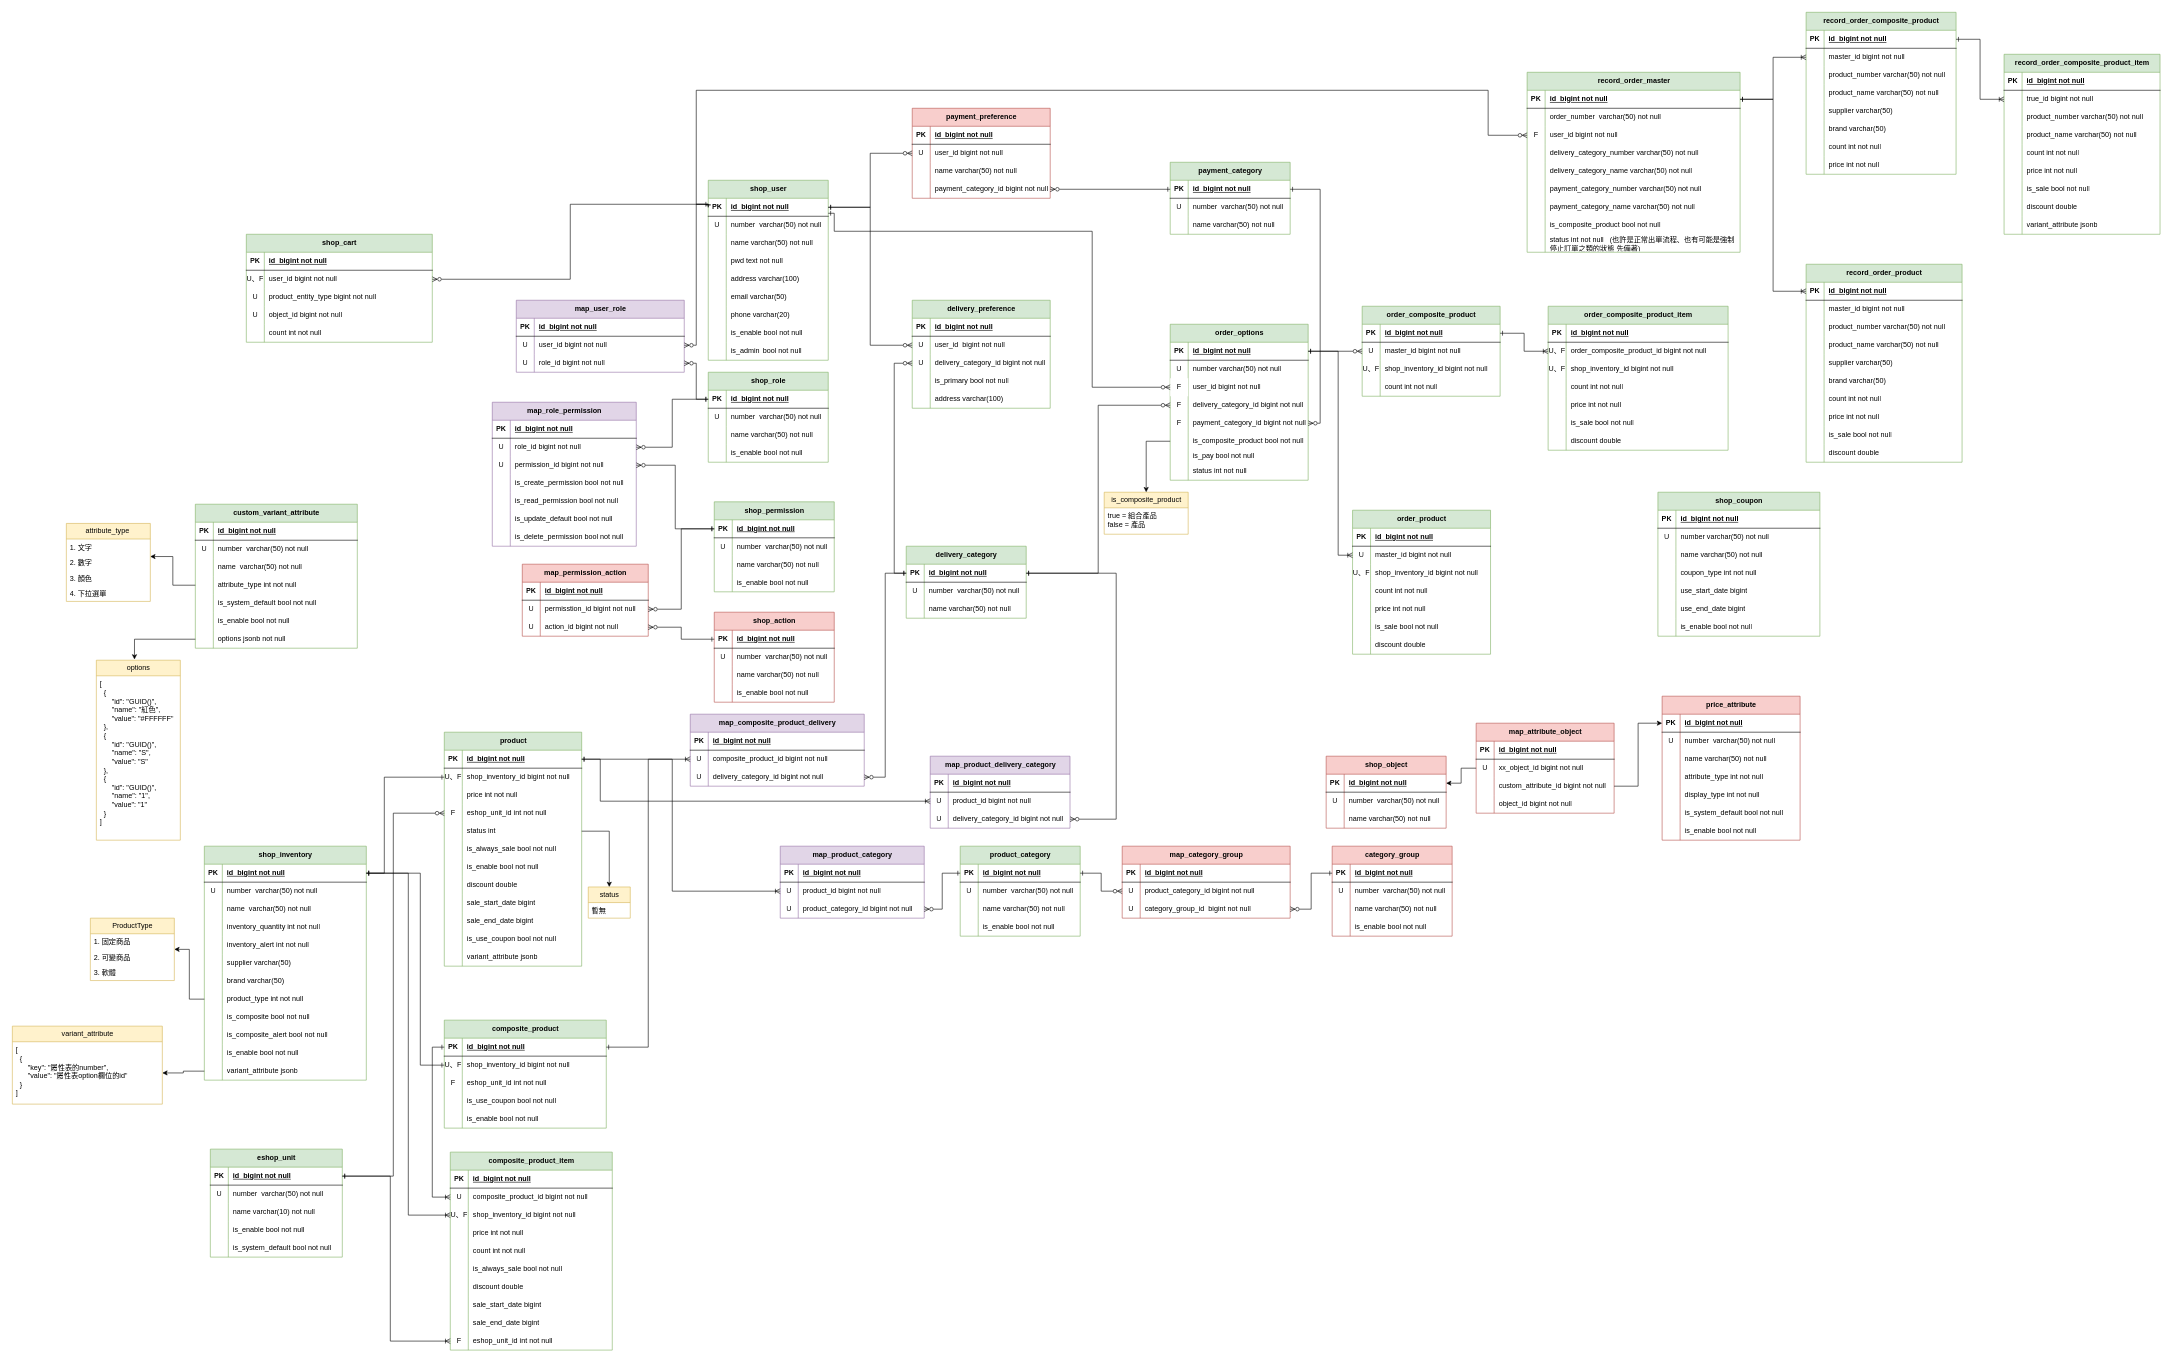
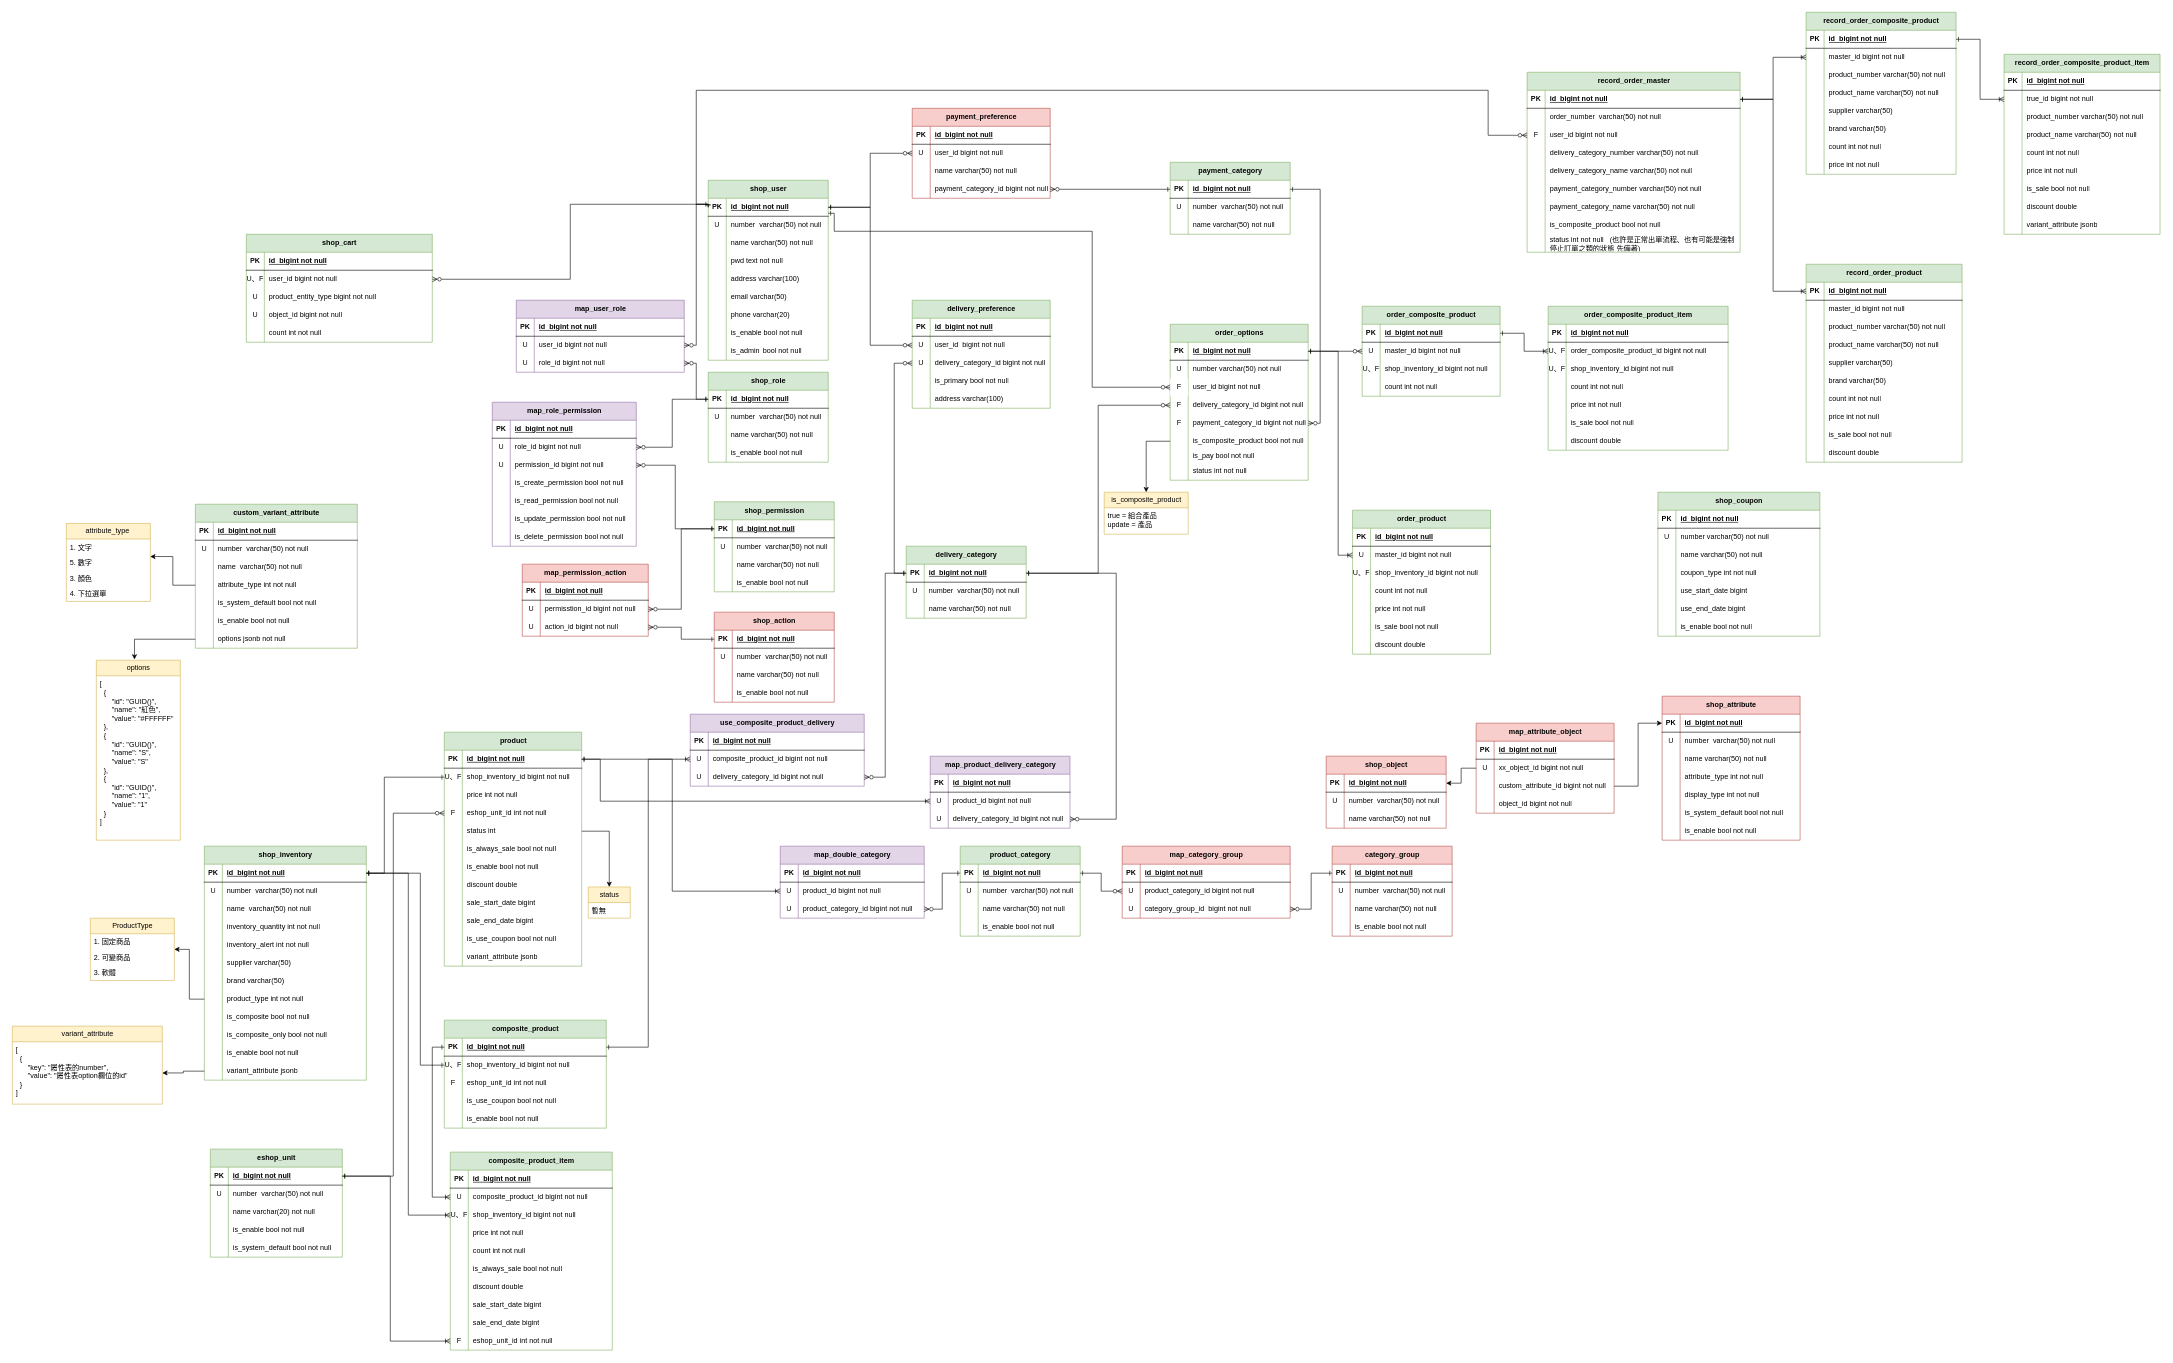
(570, 519) -> (575, 519)
(1135, 521) -> (1135, 521)
(81, 563) -> (81, 563)
(1732, 705) -> (1732, 705)
(778, 723) -> (778, 723)
(853, 855) -> (853, 855)
(283, 1035) -> (281, 1035)
(279, 1212) -> (279, 1212)
